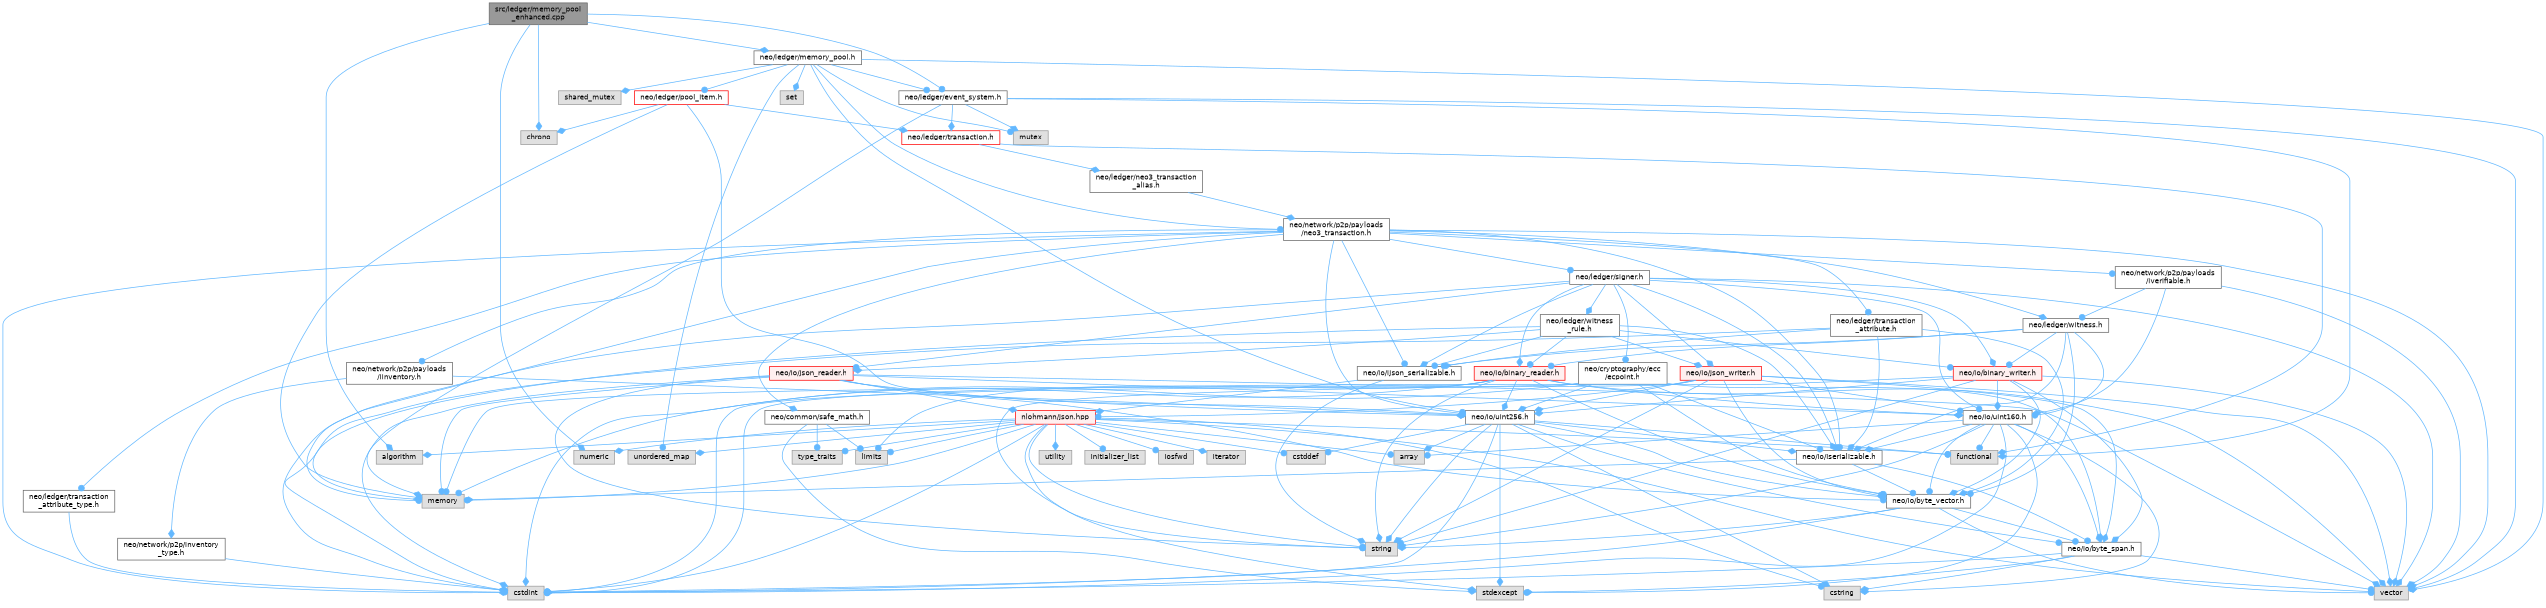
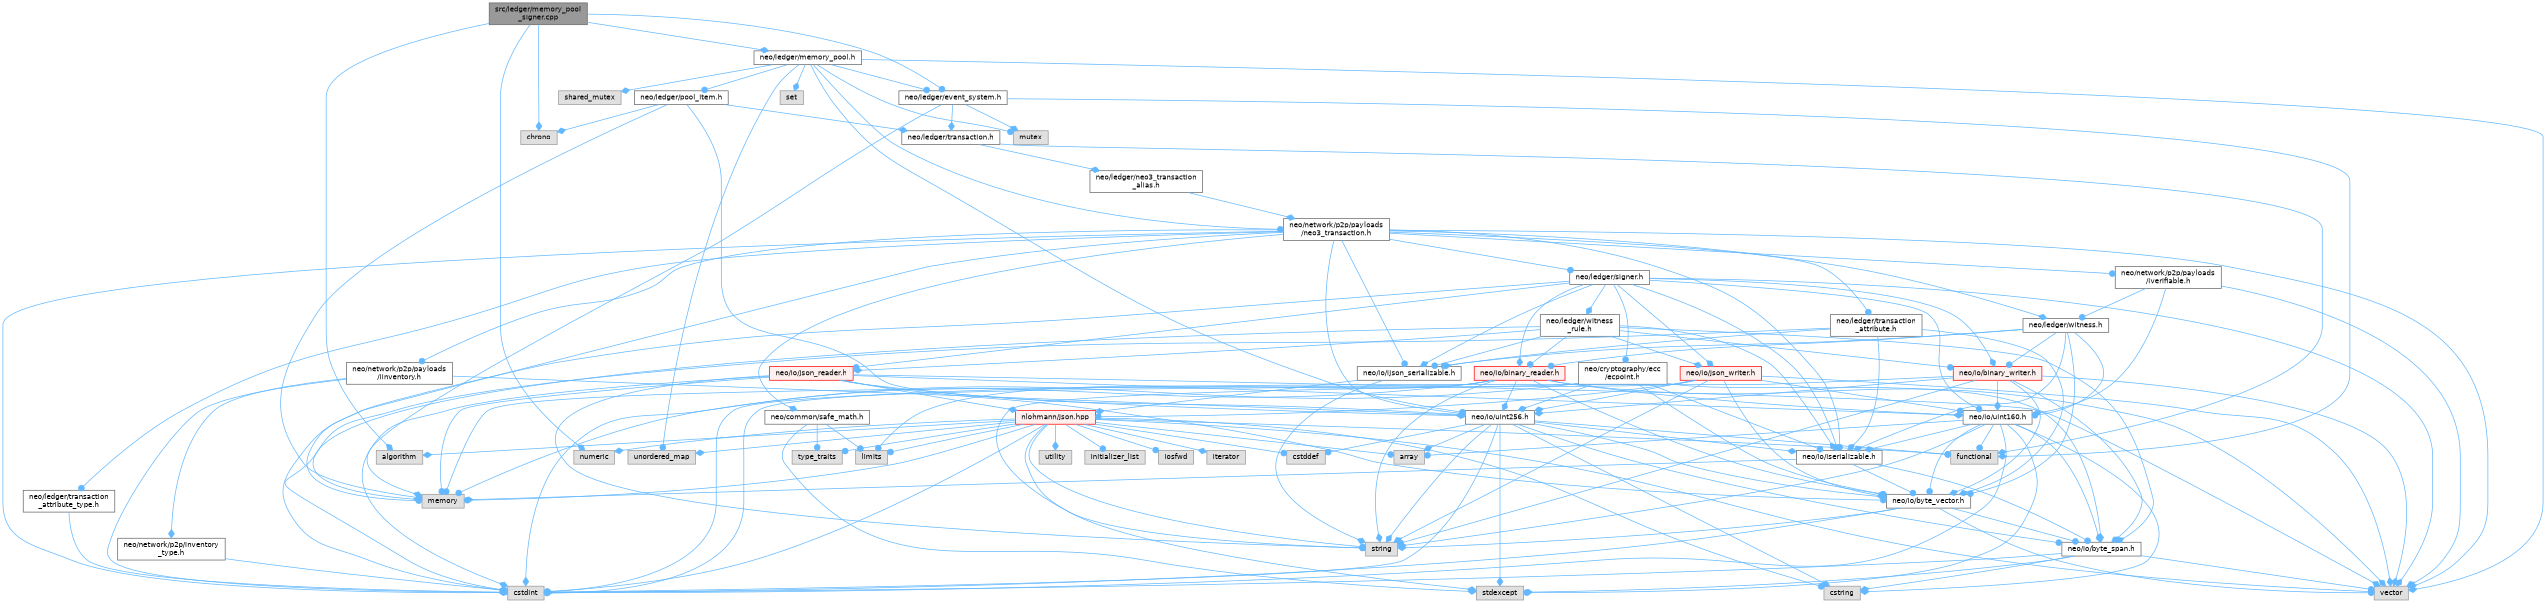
(538, 14) -> (538, 14)
(681, 98) -> (681, 98)
(1997, 116) -> none
(951, 138) -> (951, 138)
(2092, 416) -> (1950, 347)
none -> (122, 565)
